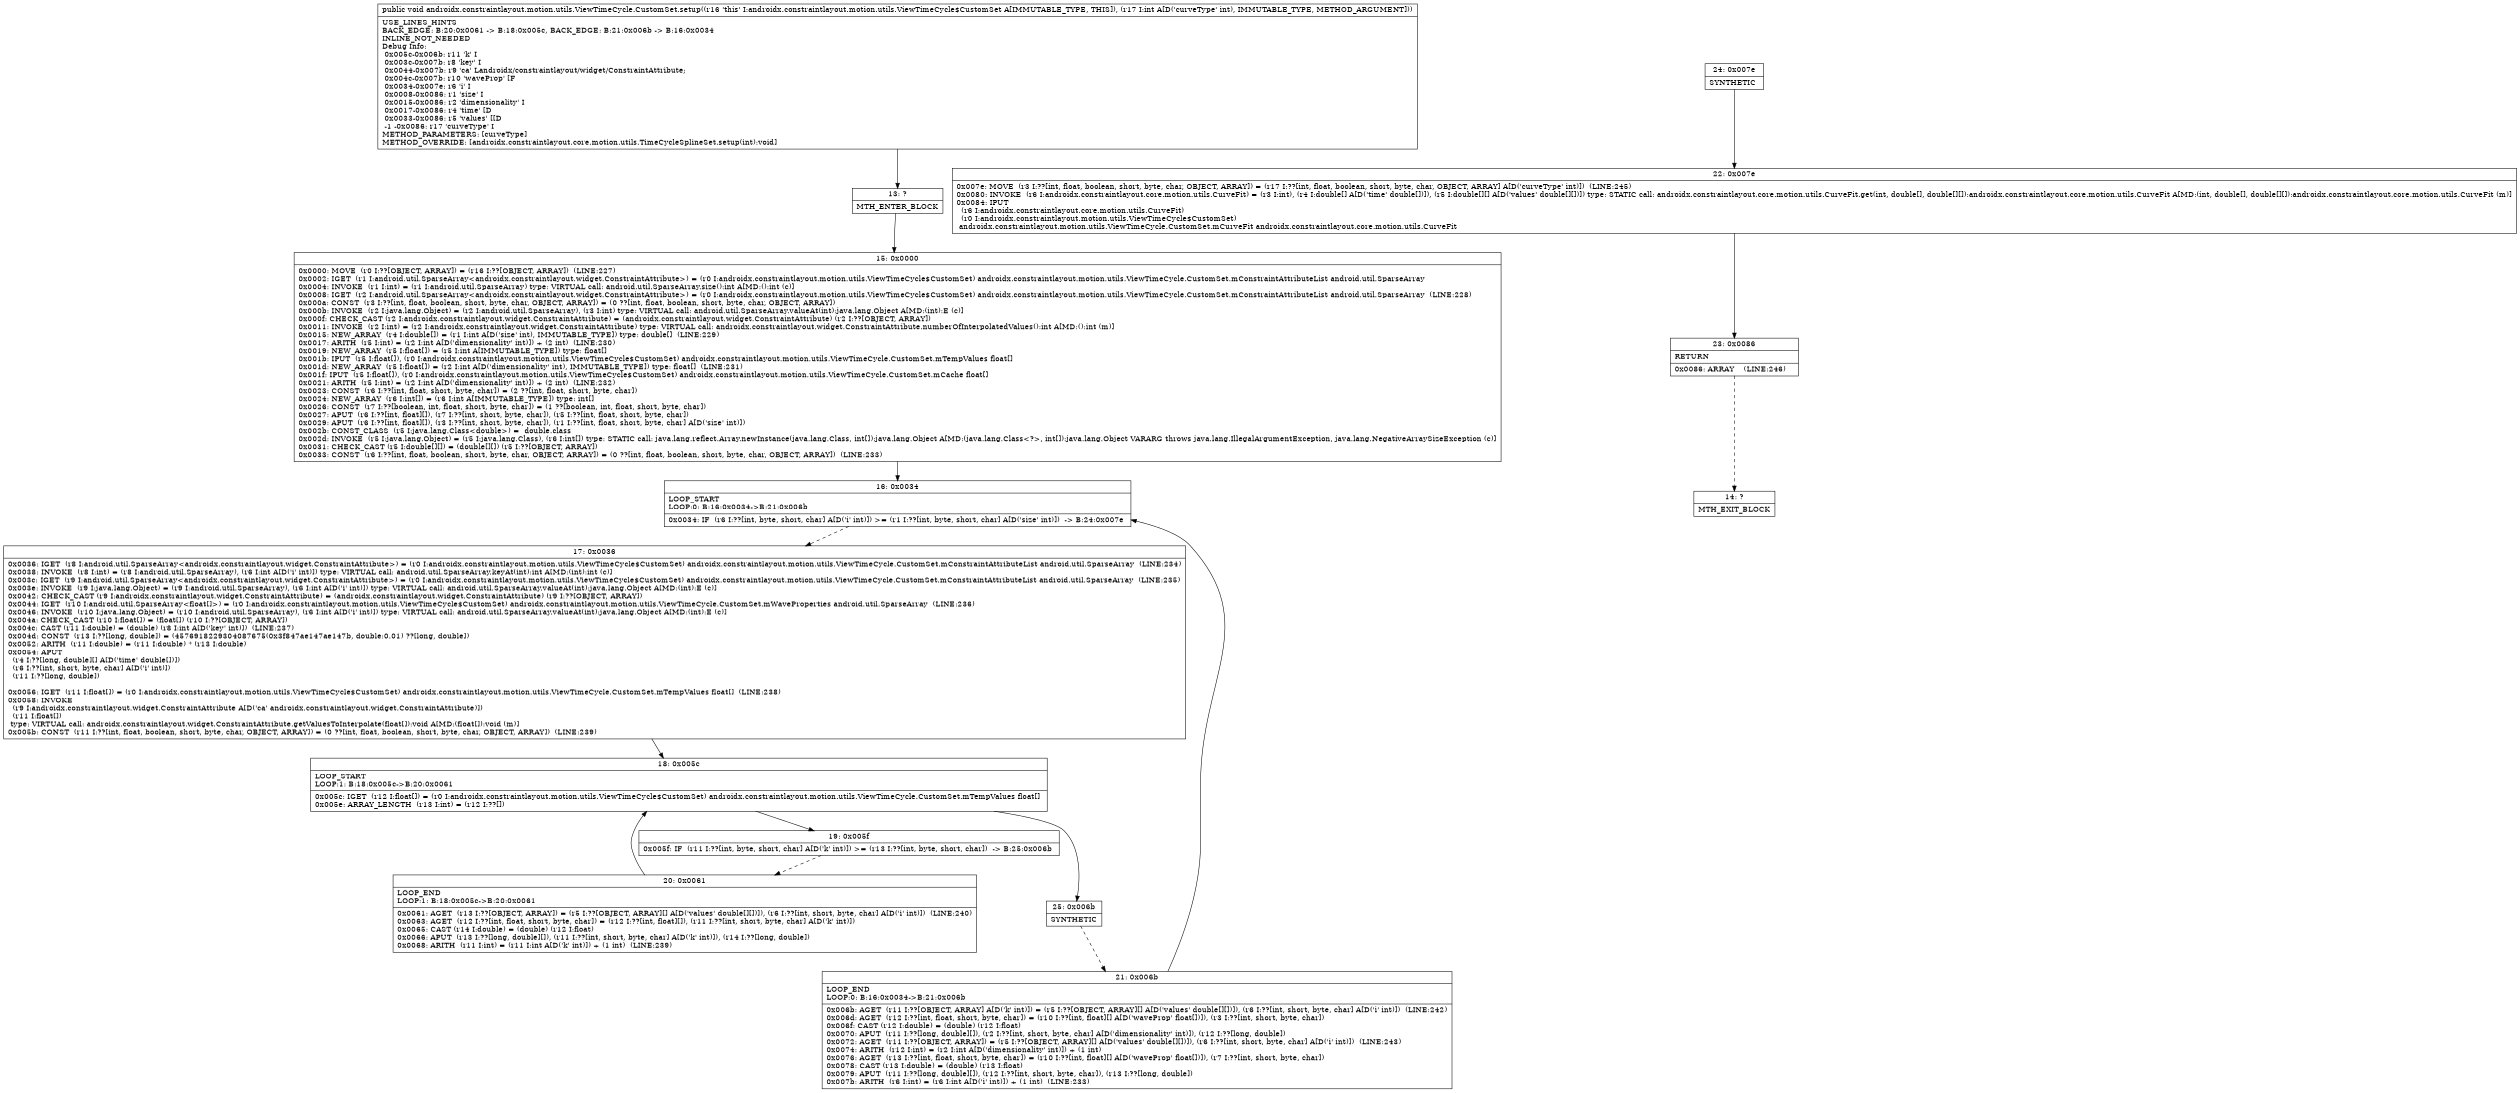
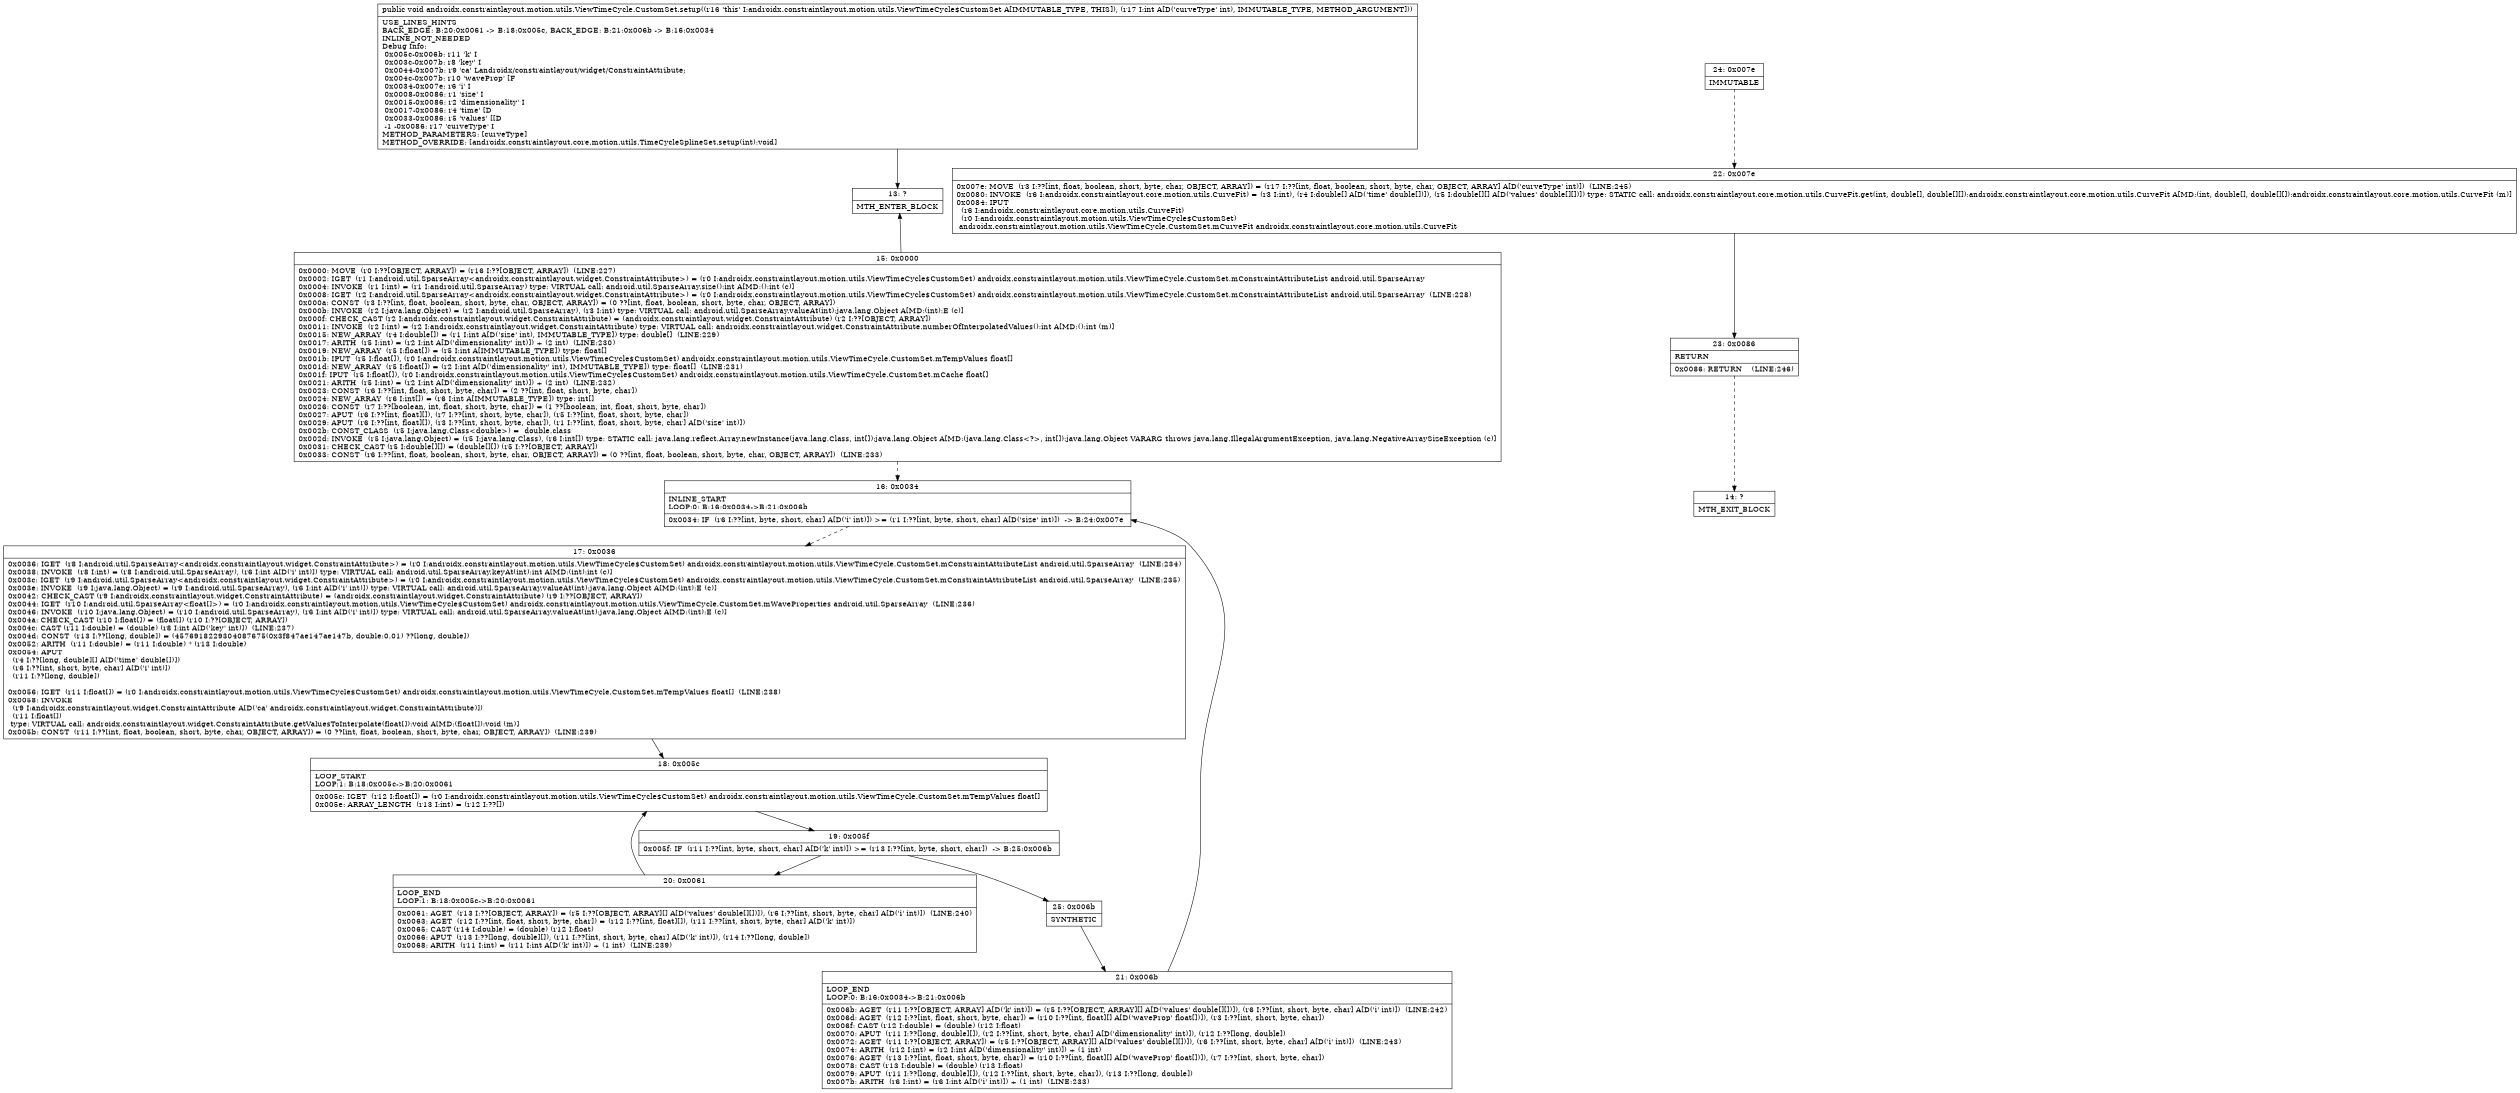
(1733, 83) -> (1734, 83)
(1734, 126) -> (1734, 126)
(895, 230) -> (901, 236)
(1730, 369) -> (1734, 369)
(898, 469) -> (898, 469)
(694, 499) -> (698, 499)
(1062, 829) -> (977, 874)
(800, 864) -> (800, 864)
(1092, 946) -> (1092, 946)
